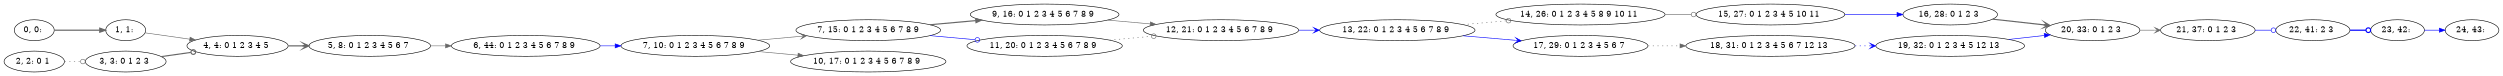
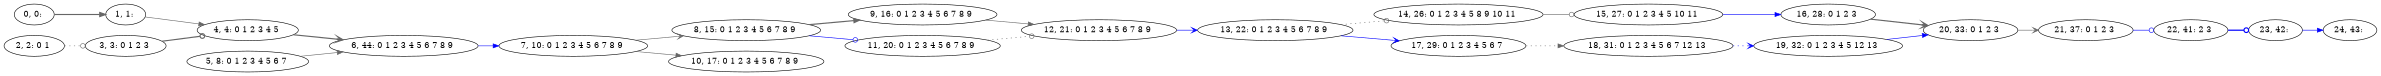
(868, 30) -> (746, 30)
(296, 46) -> (315, 37)
